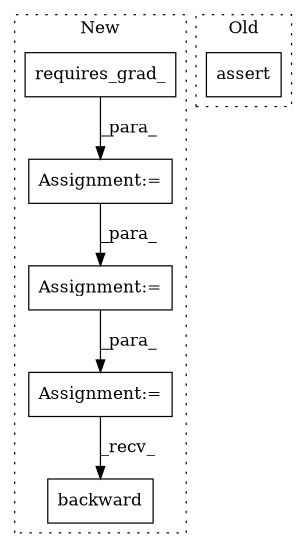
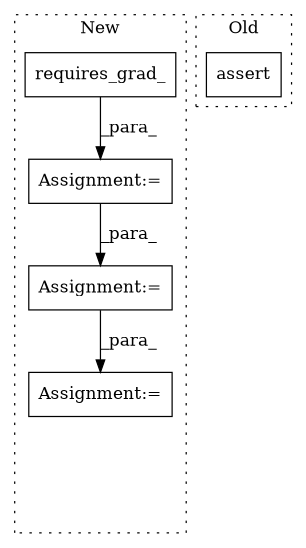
(100, 501) -> none
